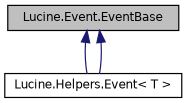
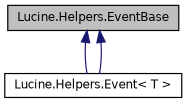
(93, 18) -> (93, 18)
